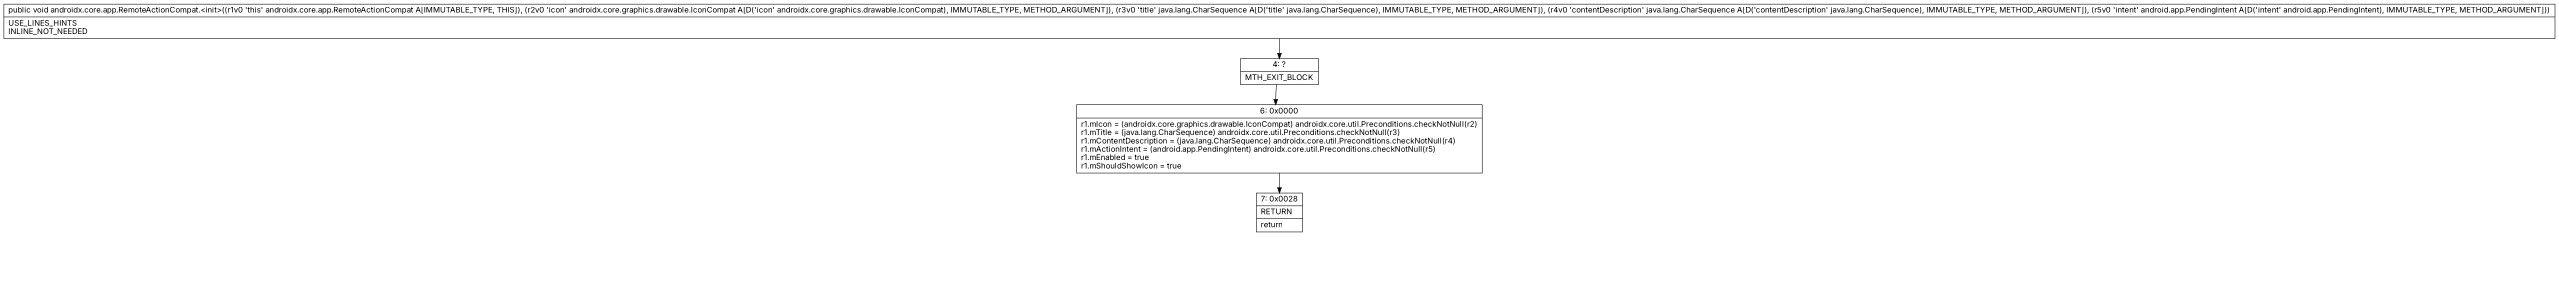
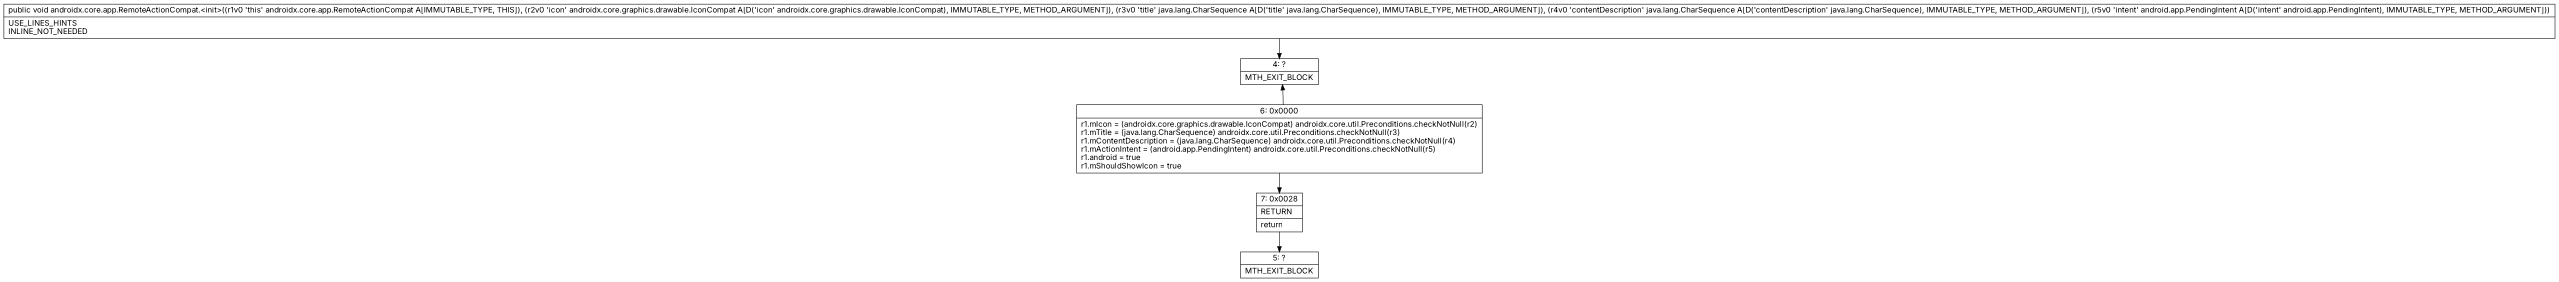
(1276, 92) -> (1283, 98)
(1115, 158) -> (1111, 158)
none -> (1279, 265)
